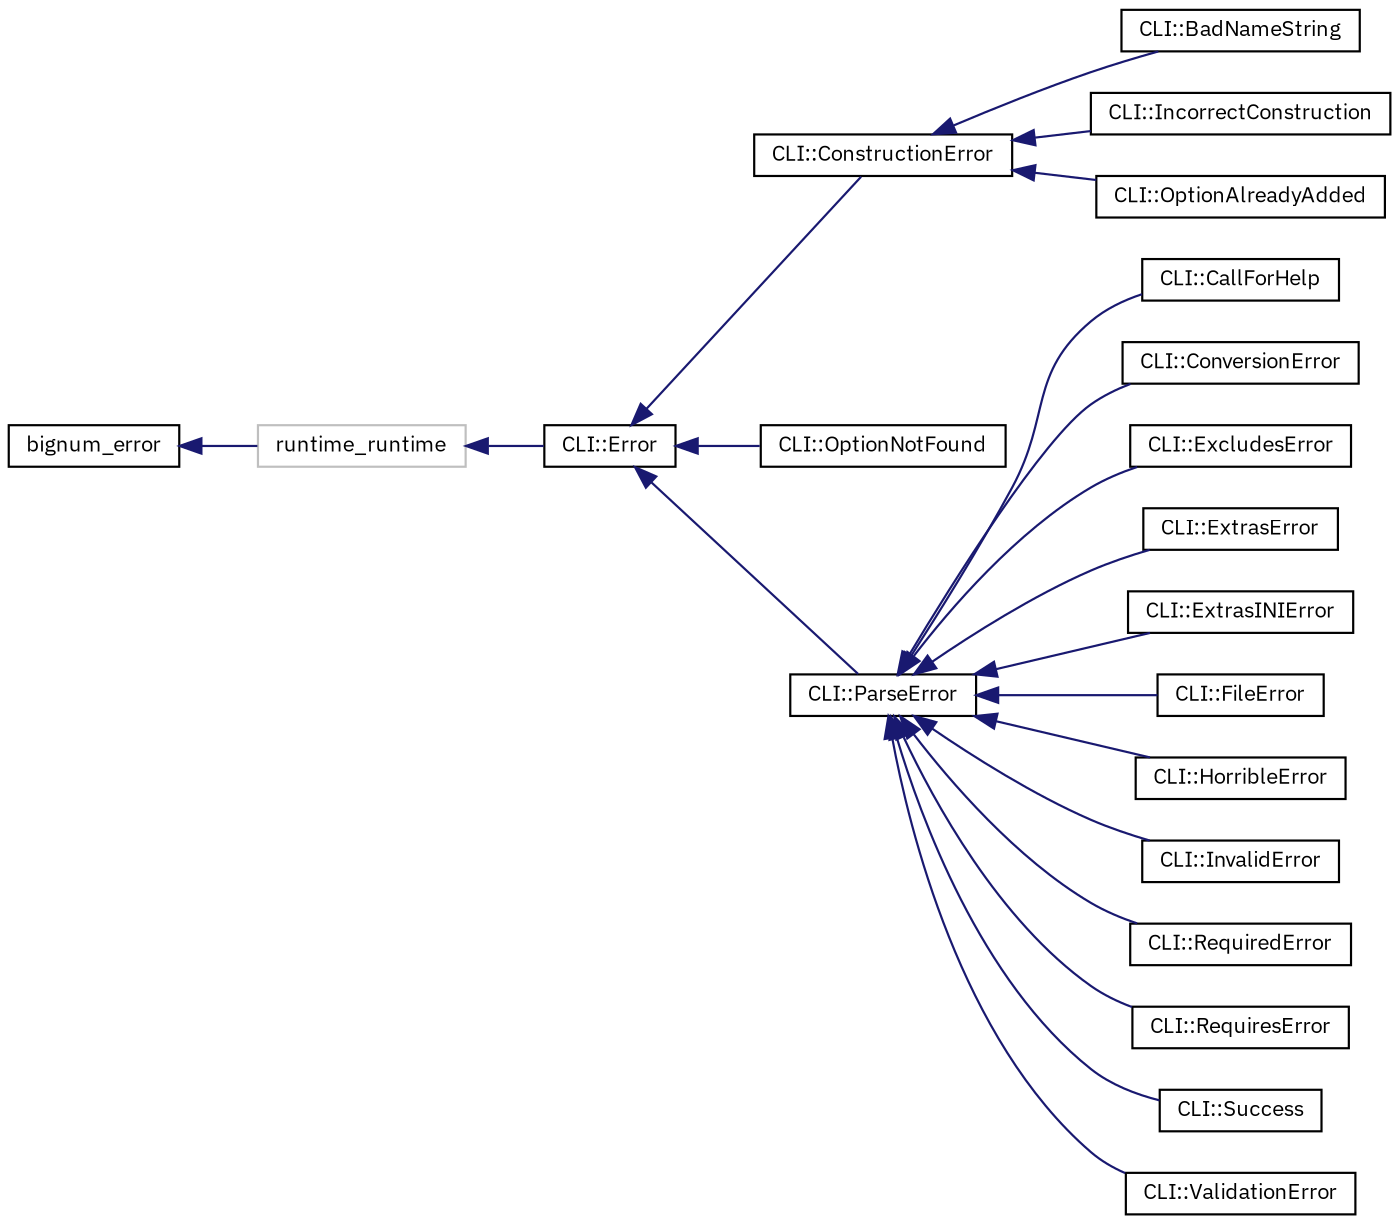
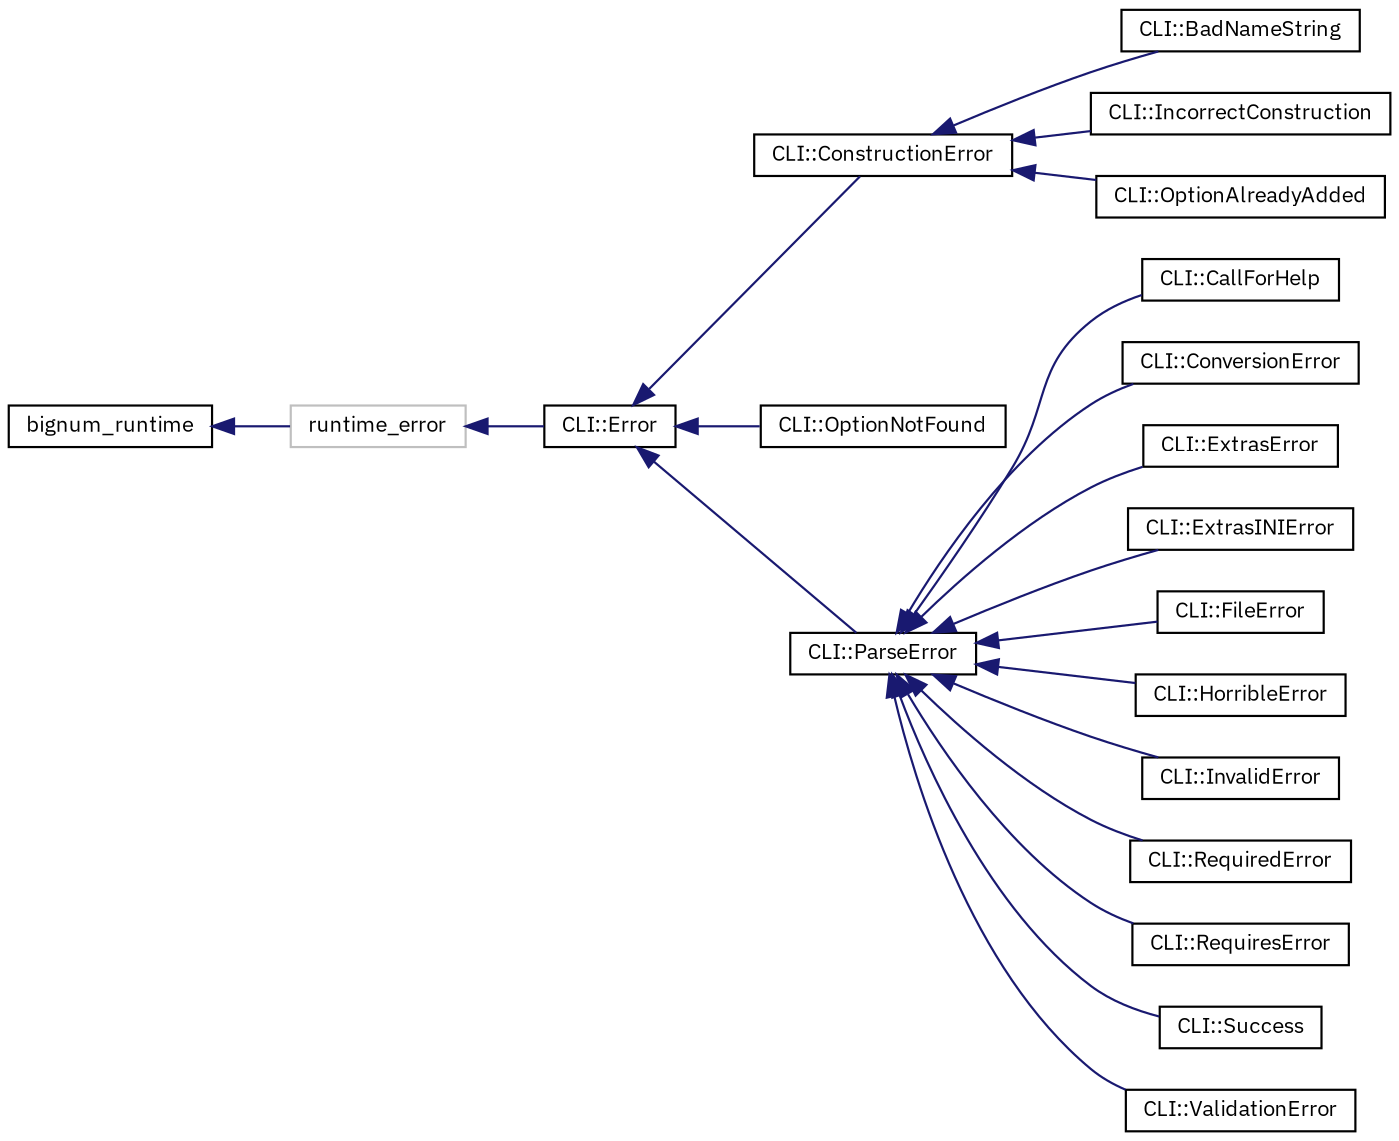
(94, 446) -> (110, 426)
(362, 446) -> (378, 426)
(1241, 446) -> none
